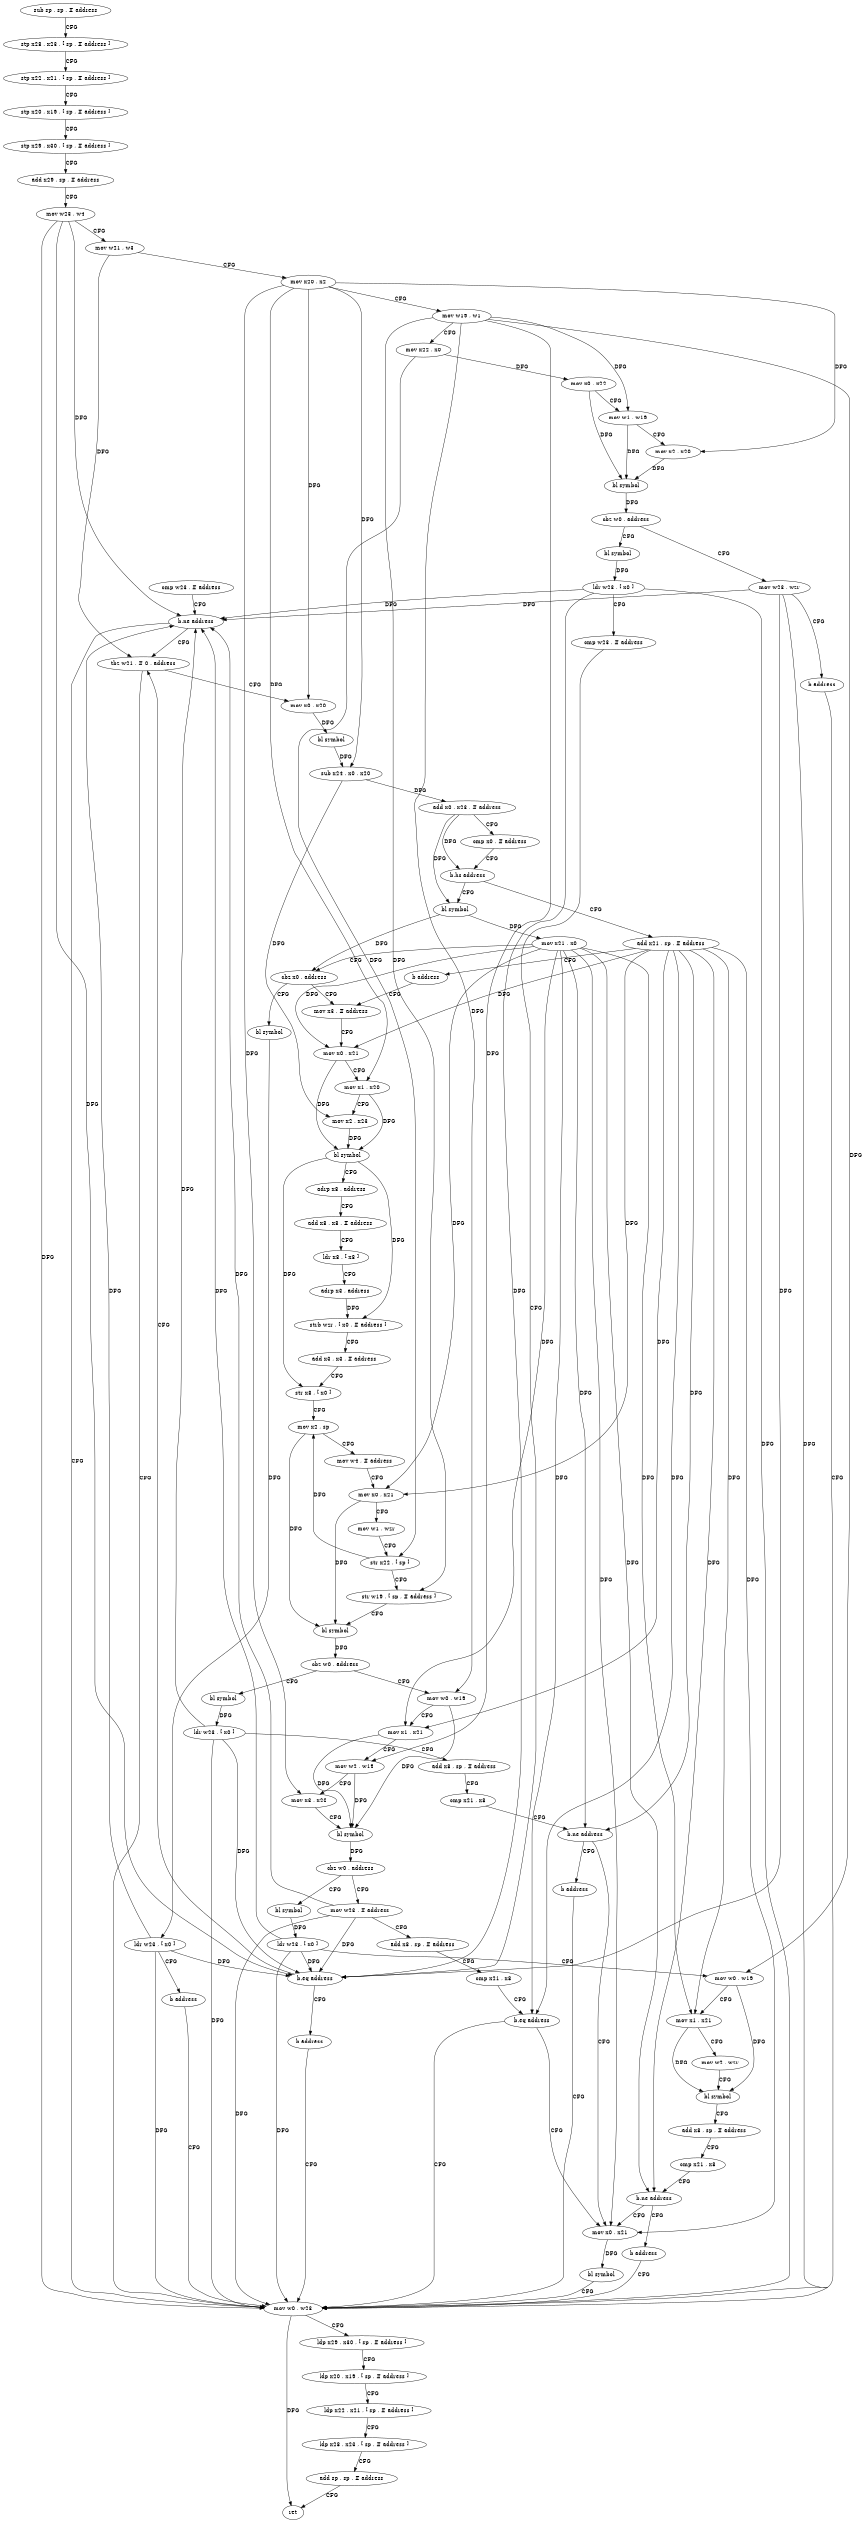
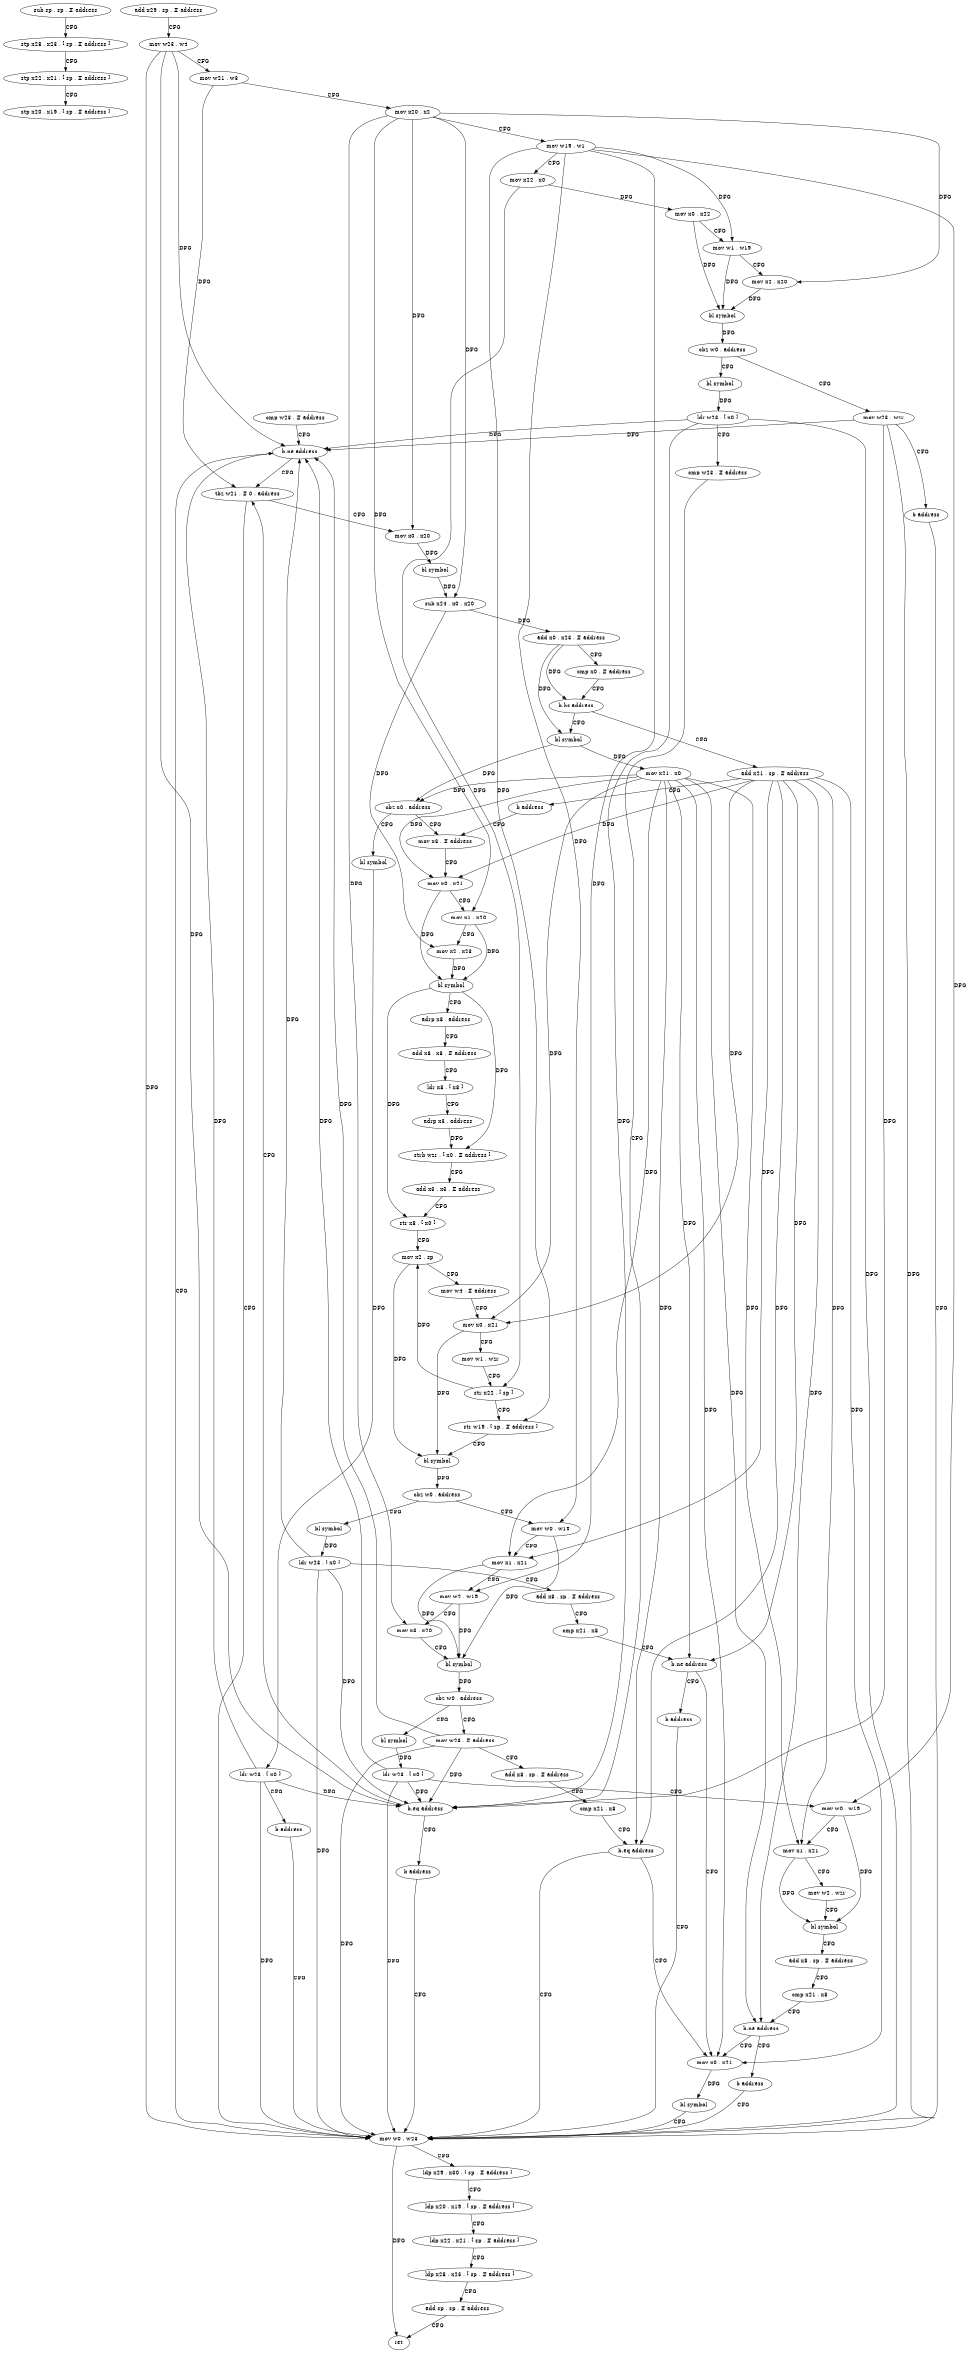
(66, 146) -> none
(356, 961) -> (460, 791)
